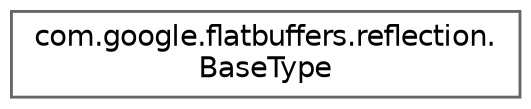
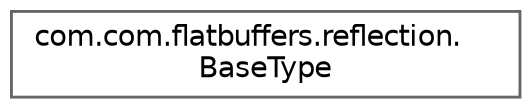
(266, 54) -> (266, 54)
